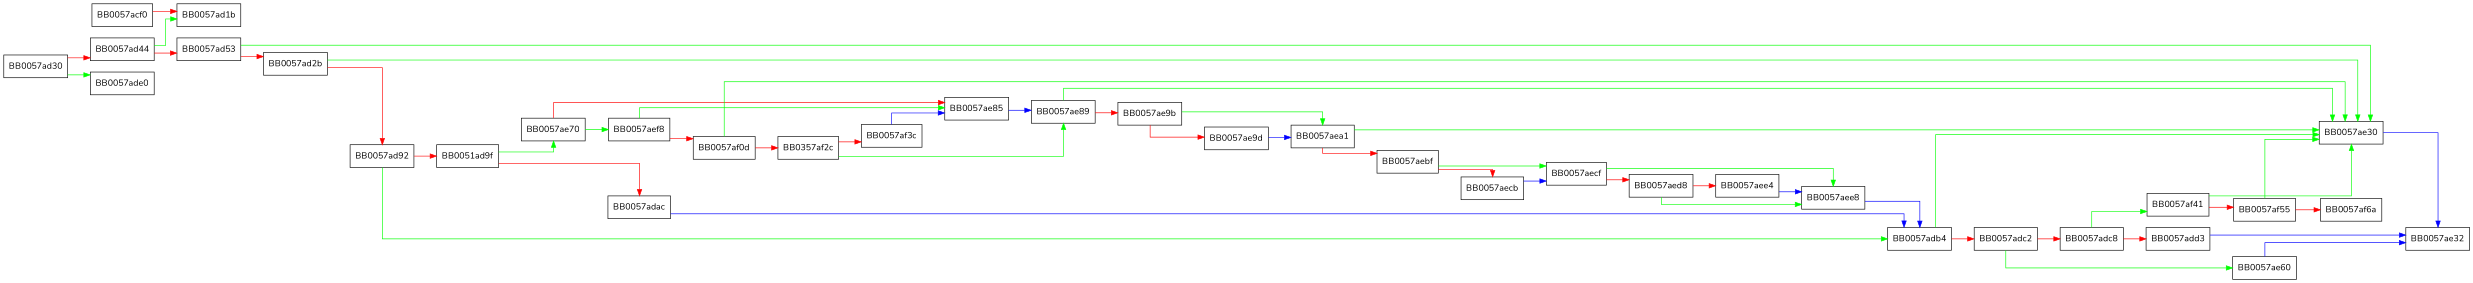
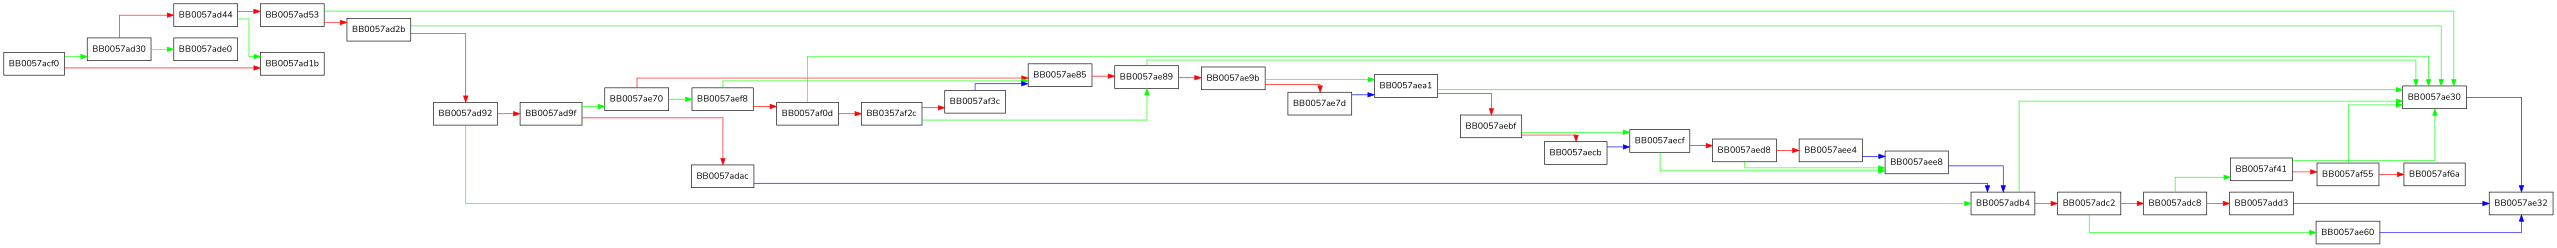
none -> (73, 57)
(1017, 110) -> (1100, 76)
(1236, 138) -> (1320, 104)
(468, 156) -> (551, 114)
